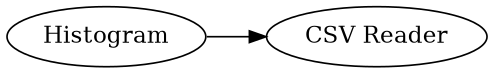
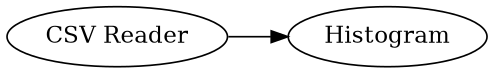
(228, 37) -> (250, 37)
